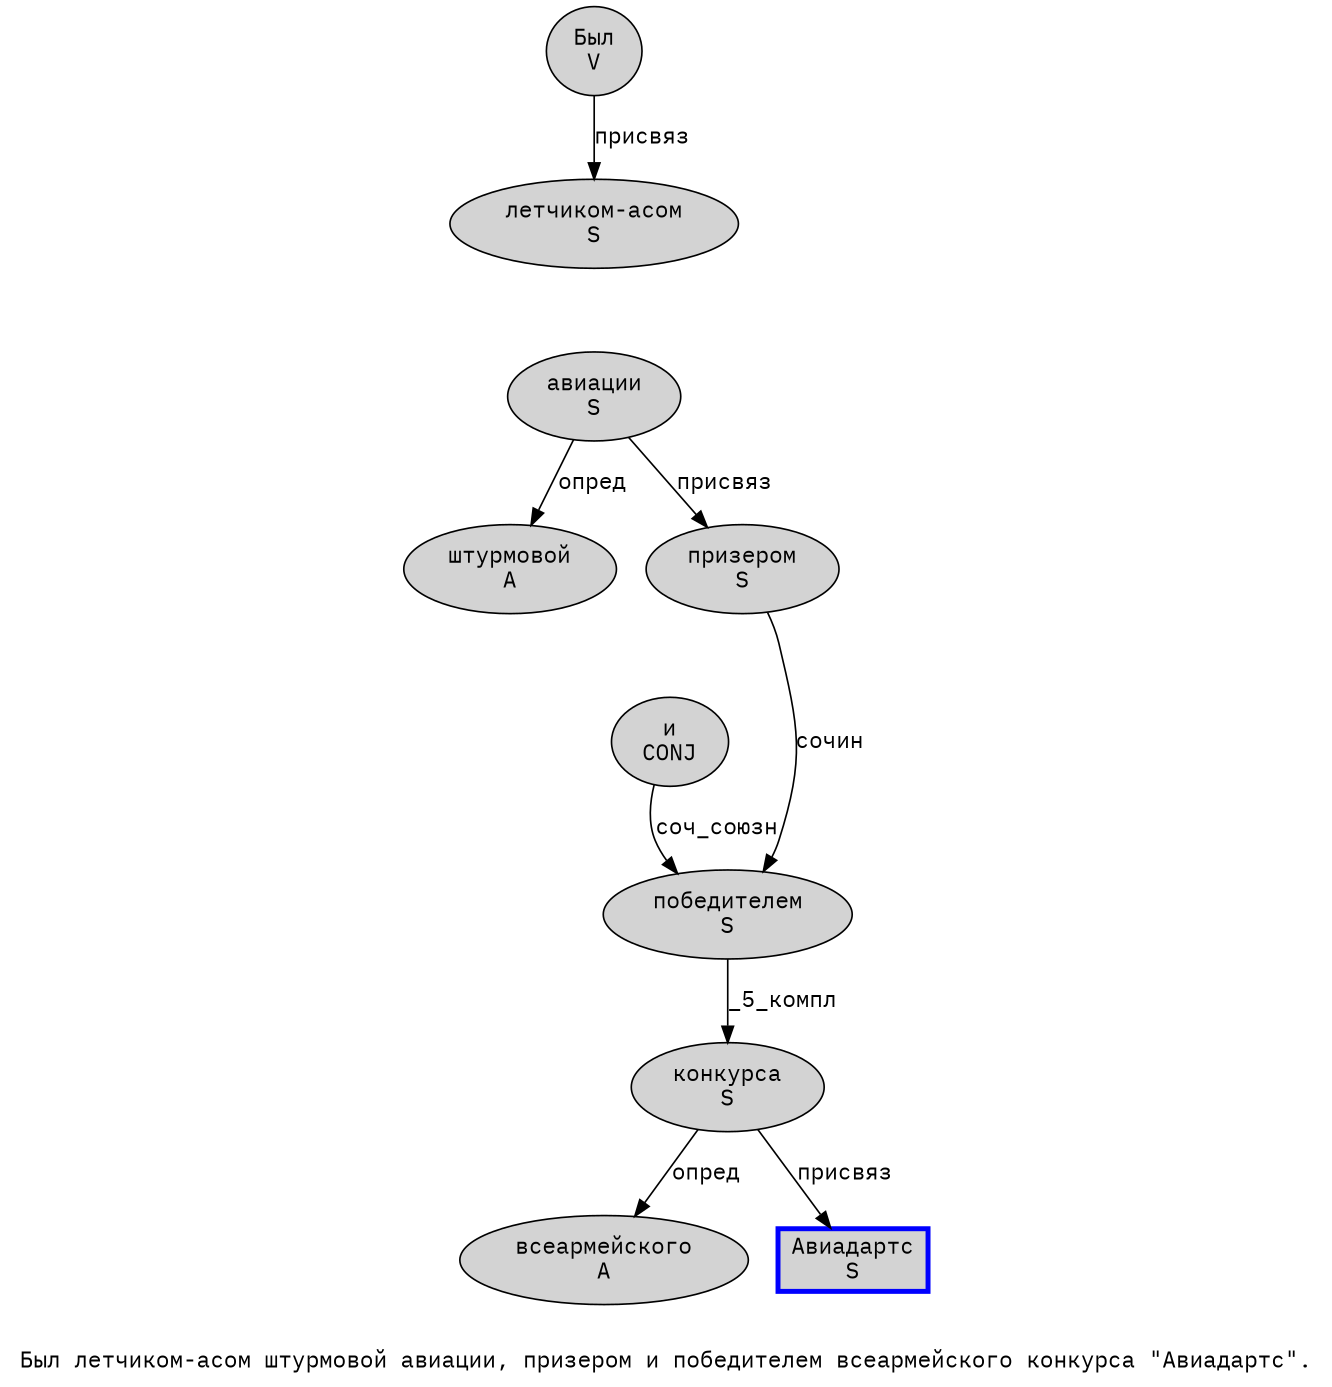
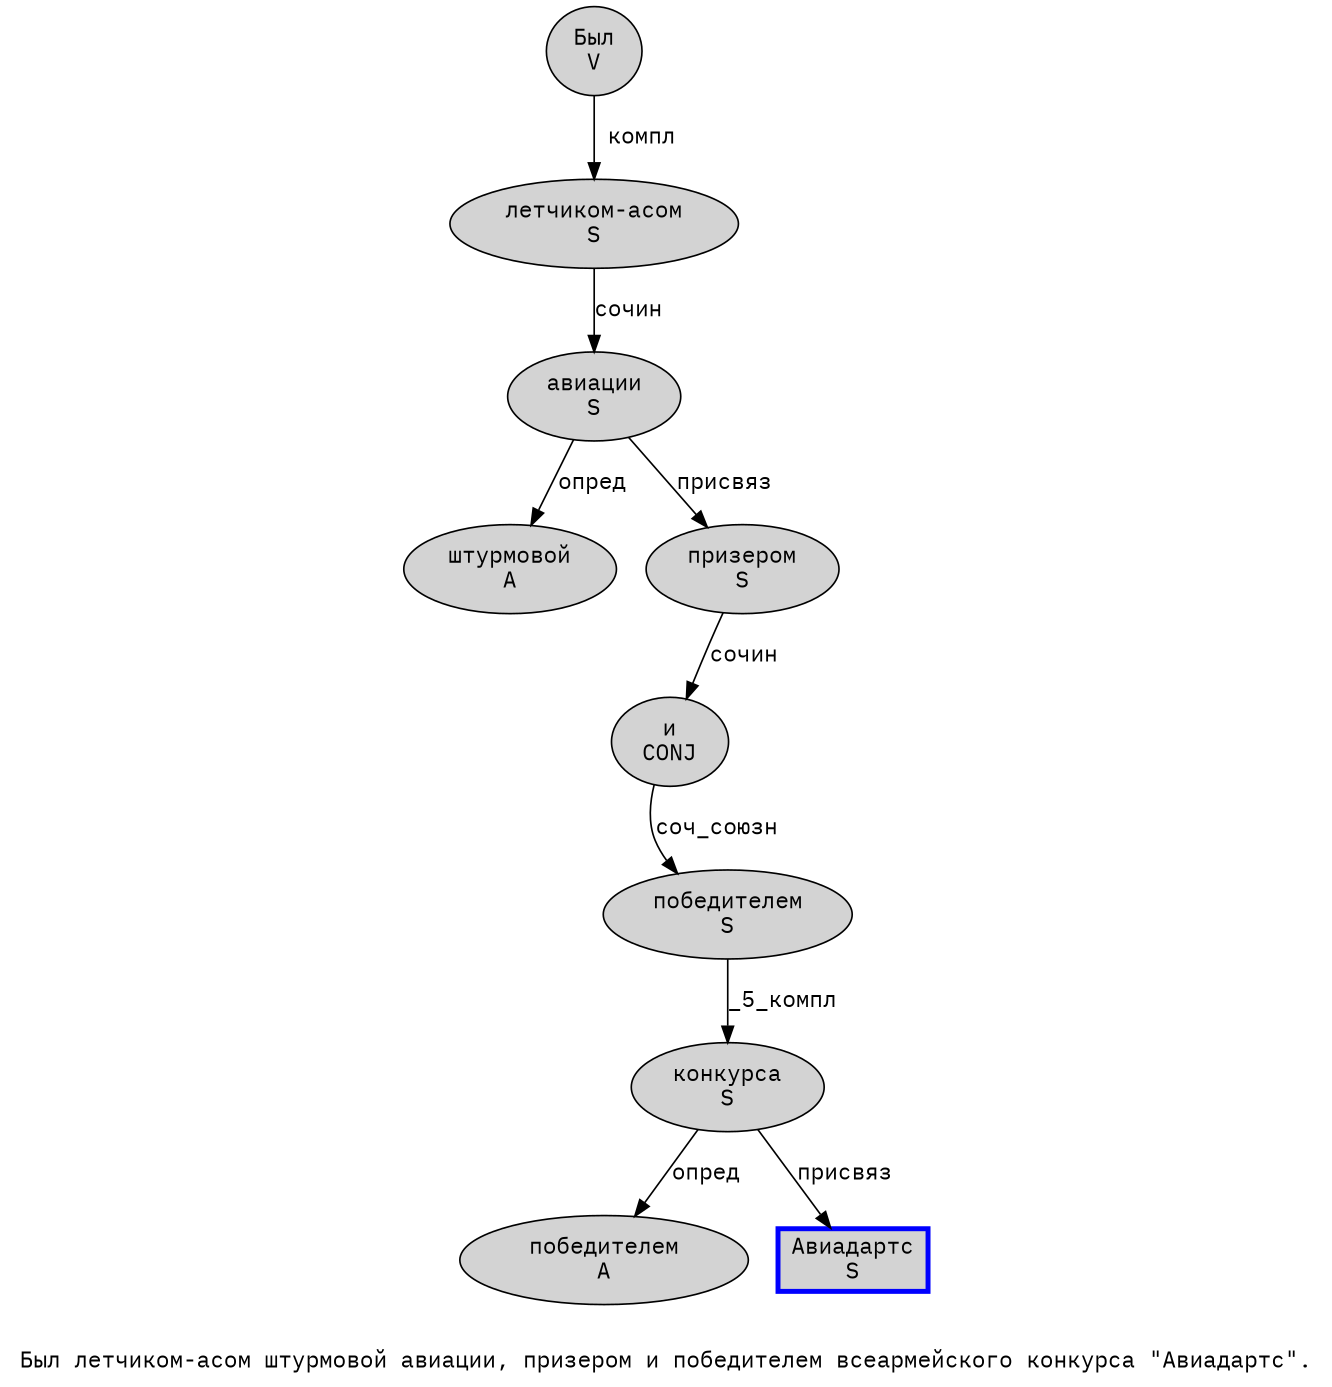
(642, 137) -> (642, 137)
none -> (594, 302)
(796, 735) -> (708, 648)
(604, 1260) -> (604, 1260)
